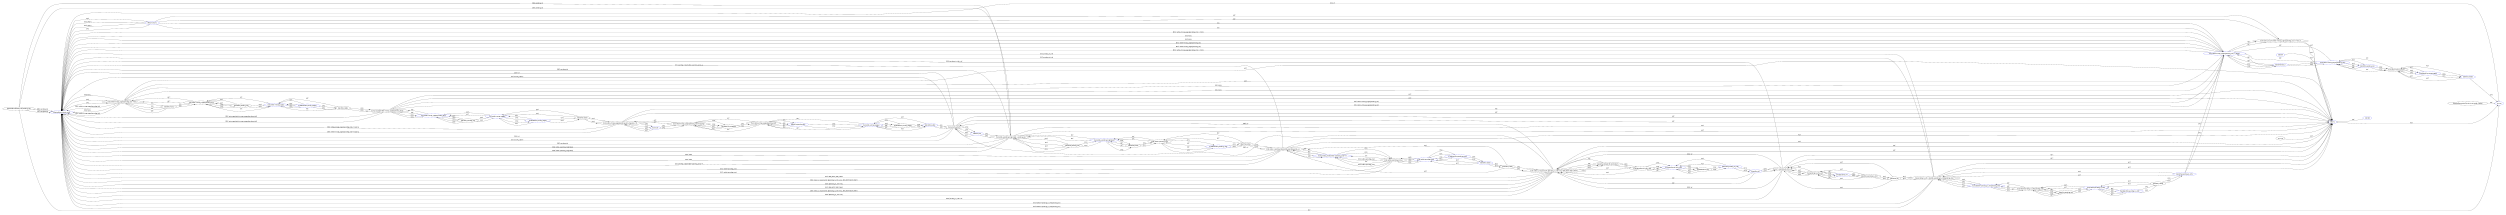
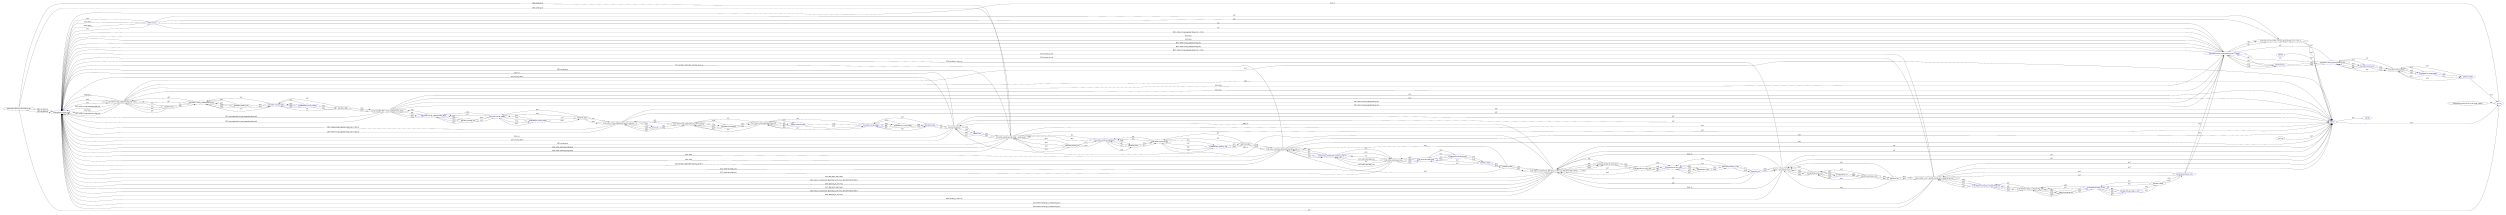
(2351, 121) -> (2349, 119)
